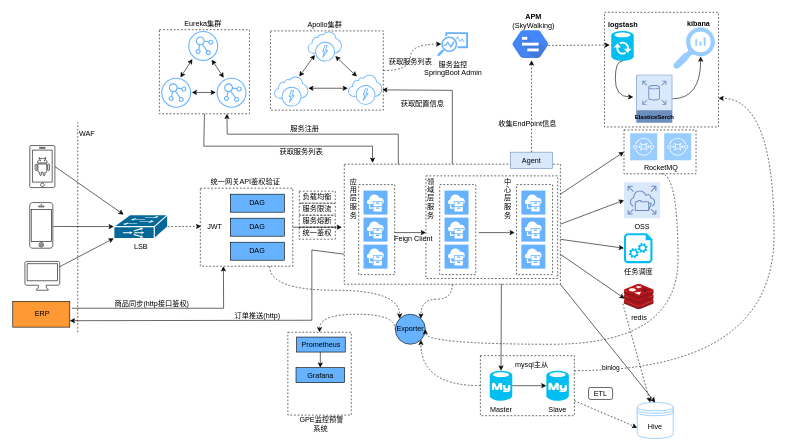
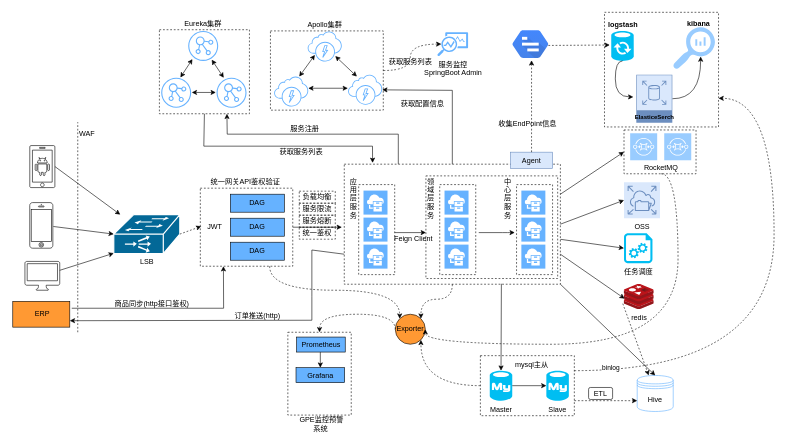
(533, 21) -> none
(317, 209) -> (317, 209)
(141, 227) -> (147, 234)
(410, 329) -> (410, 329)
(655, 420) -> (655, 393)
